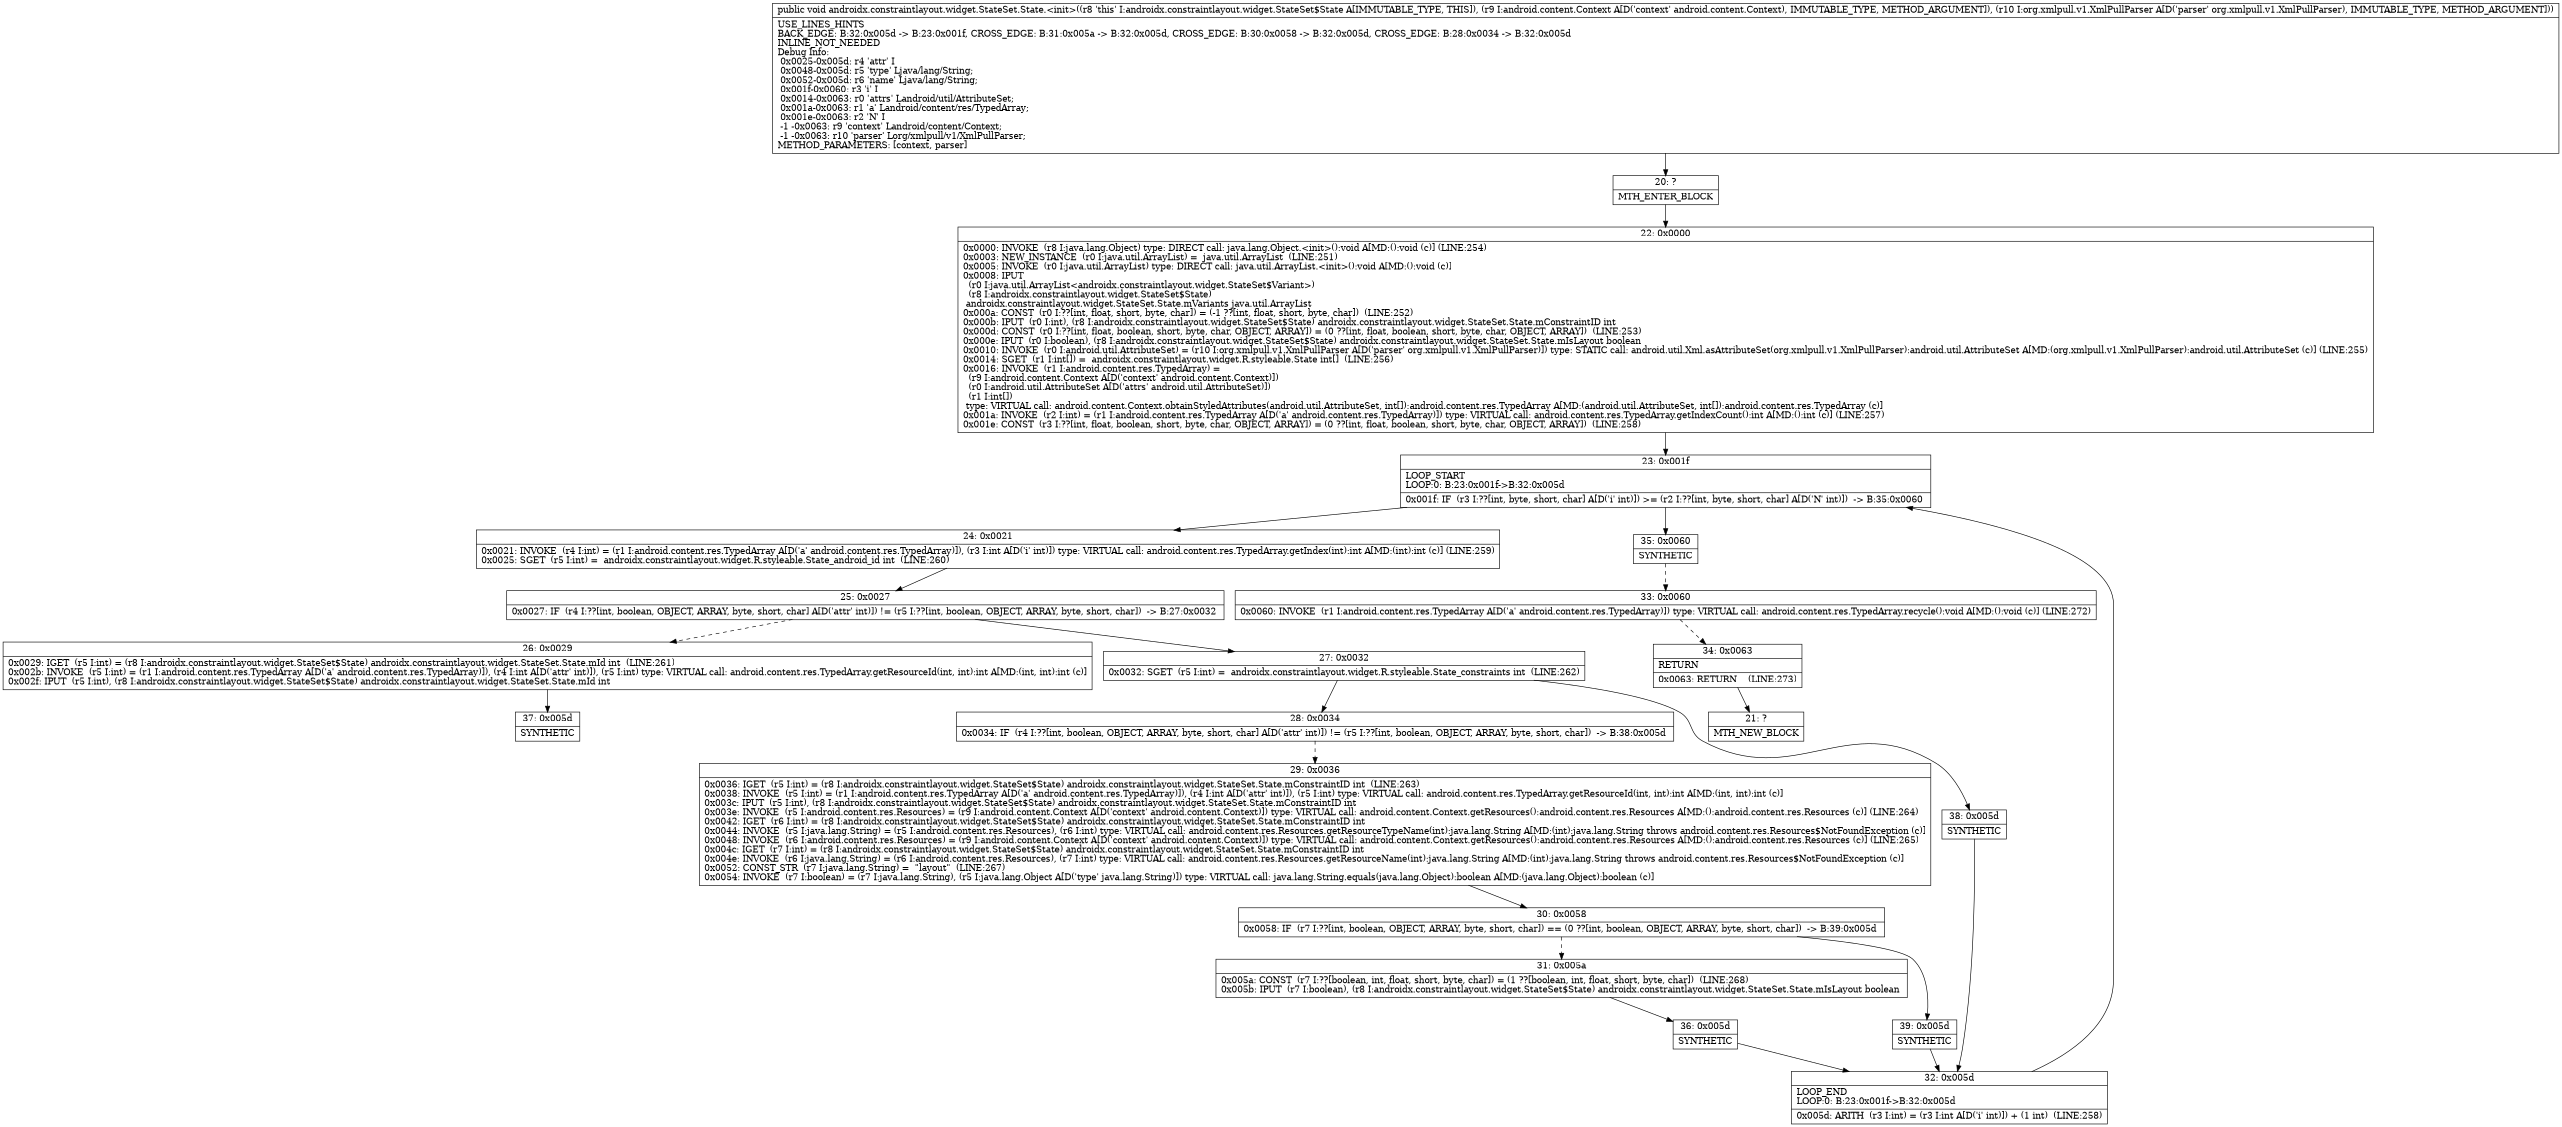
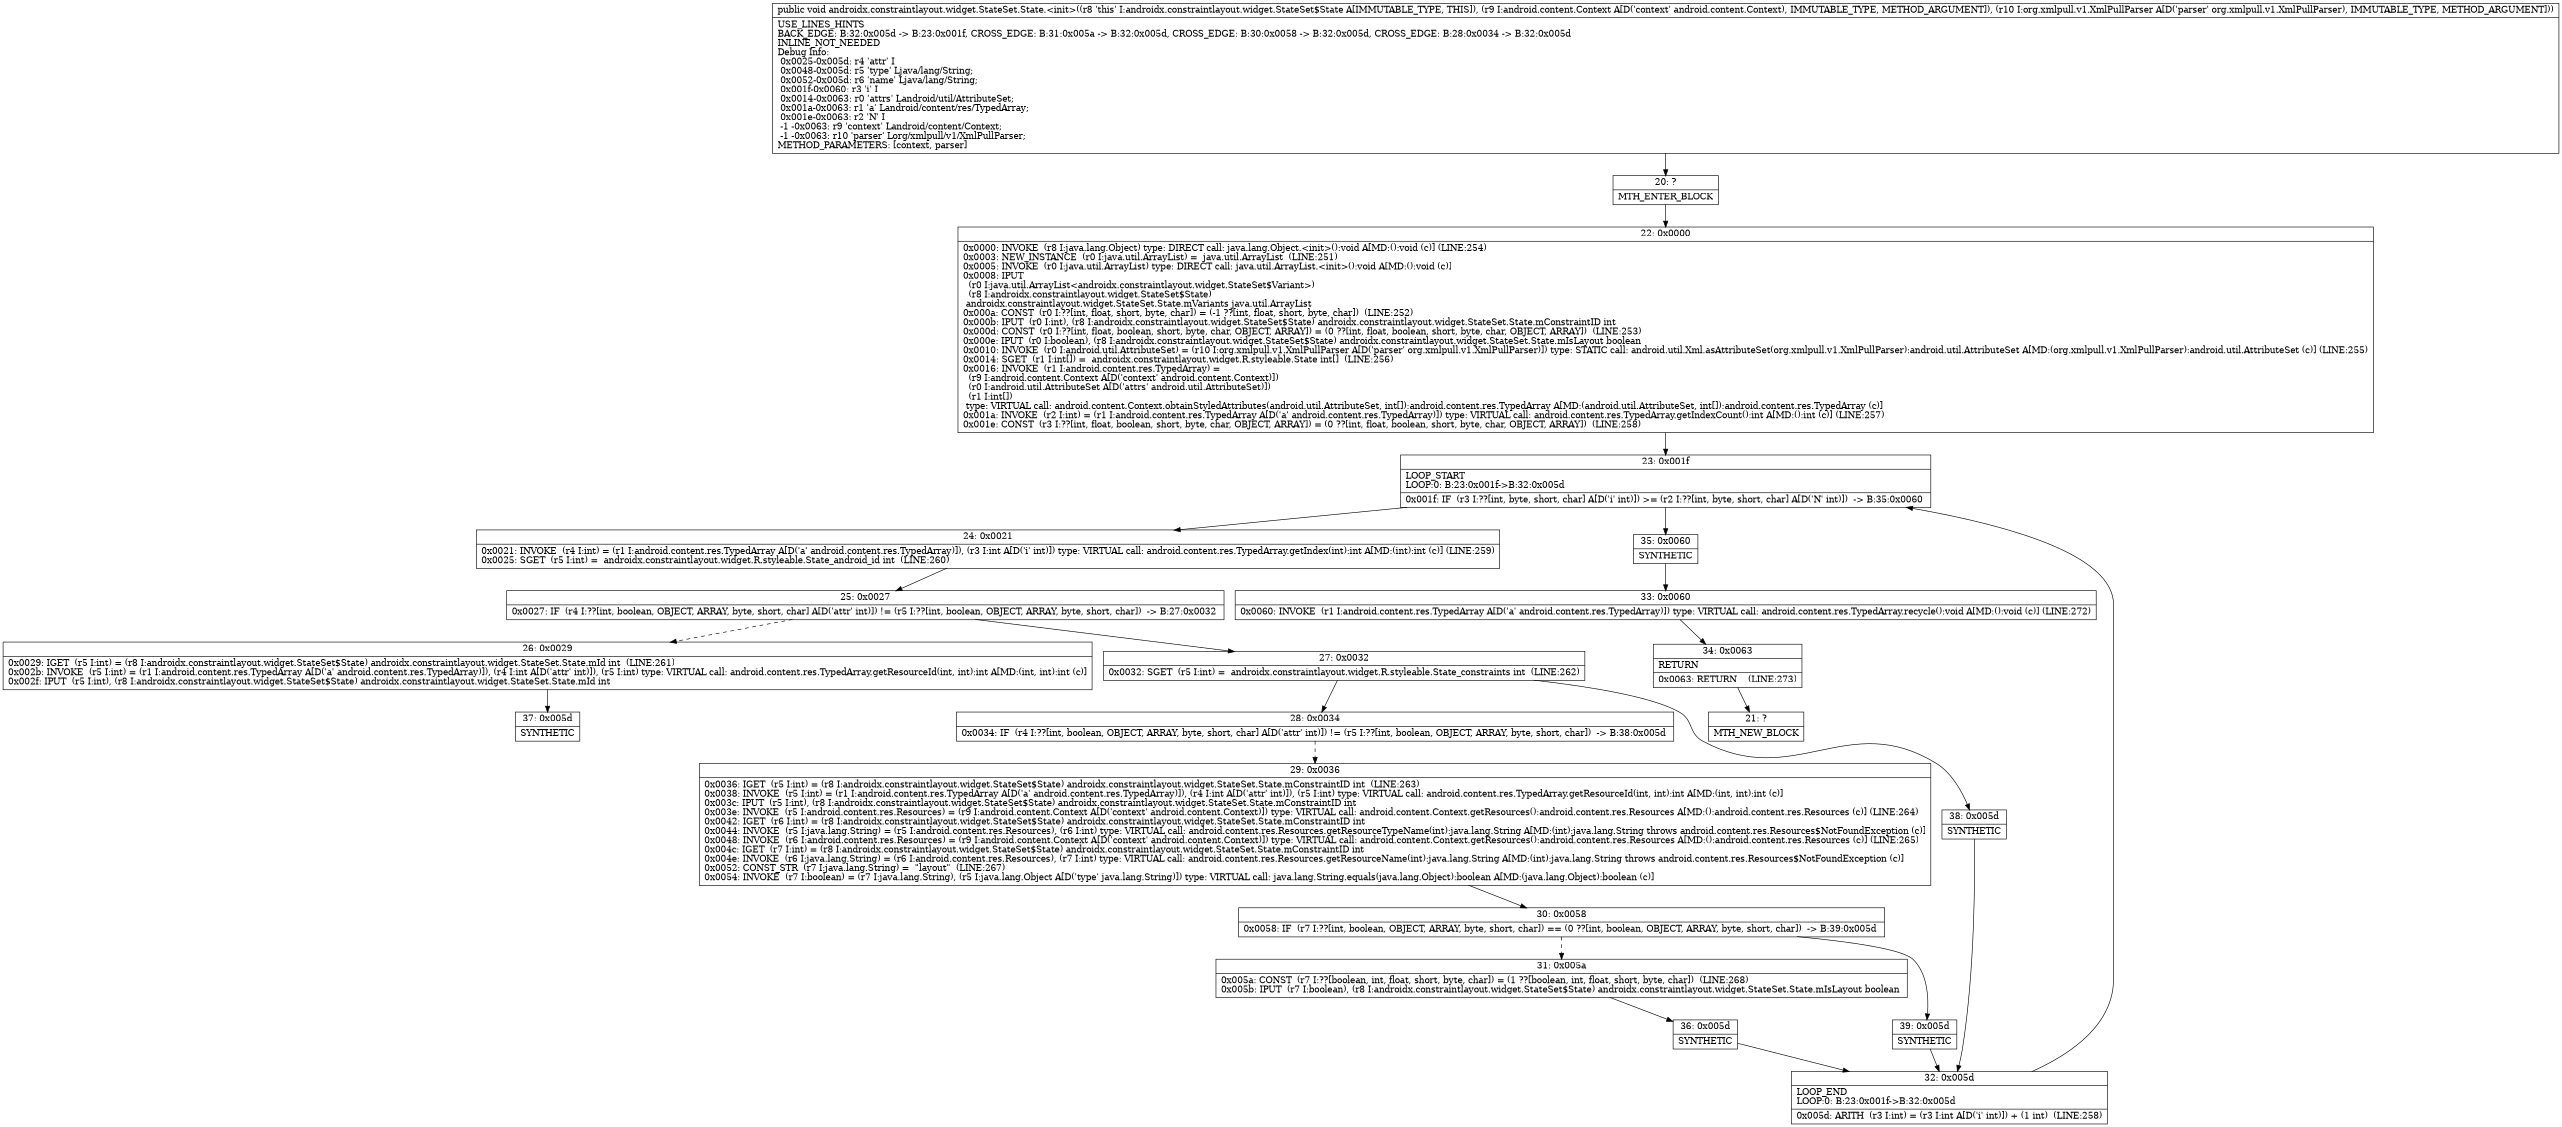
(1666, 574) -> (1666, 574)
(1691, 630) -> (1691, 630)
